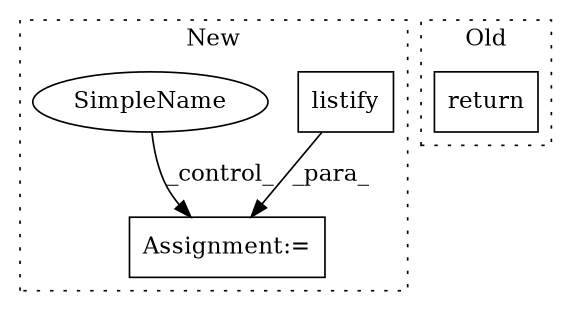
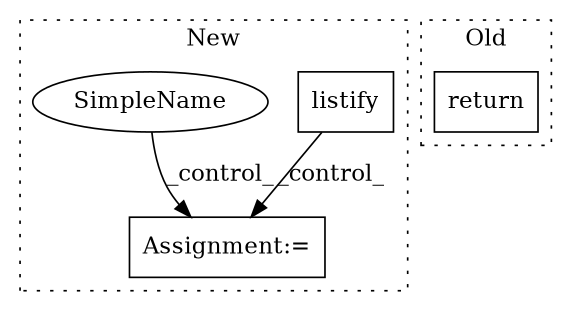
(331, 175) -> (331, 175)
